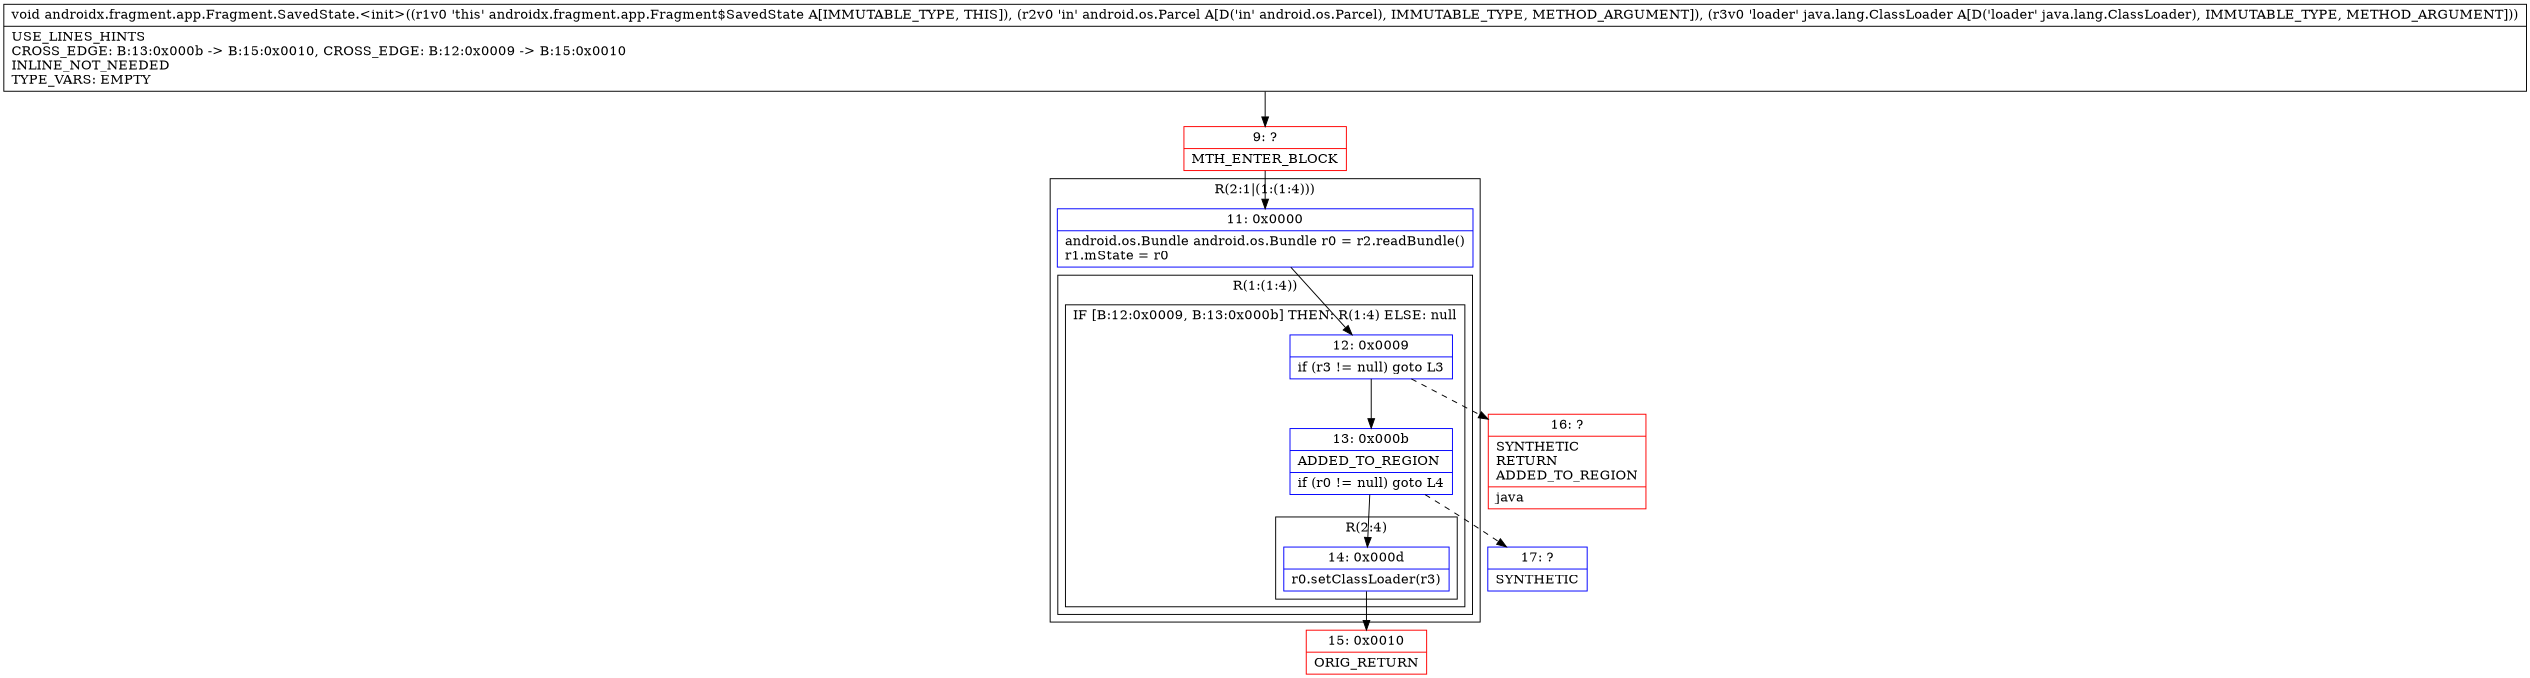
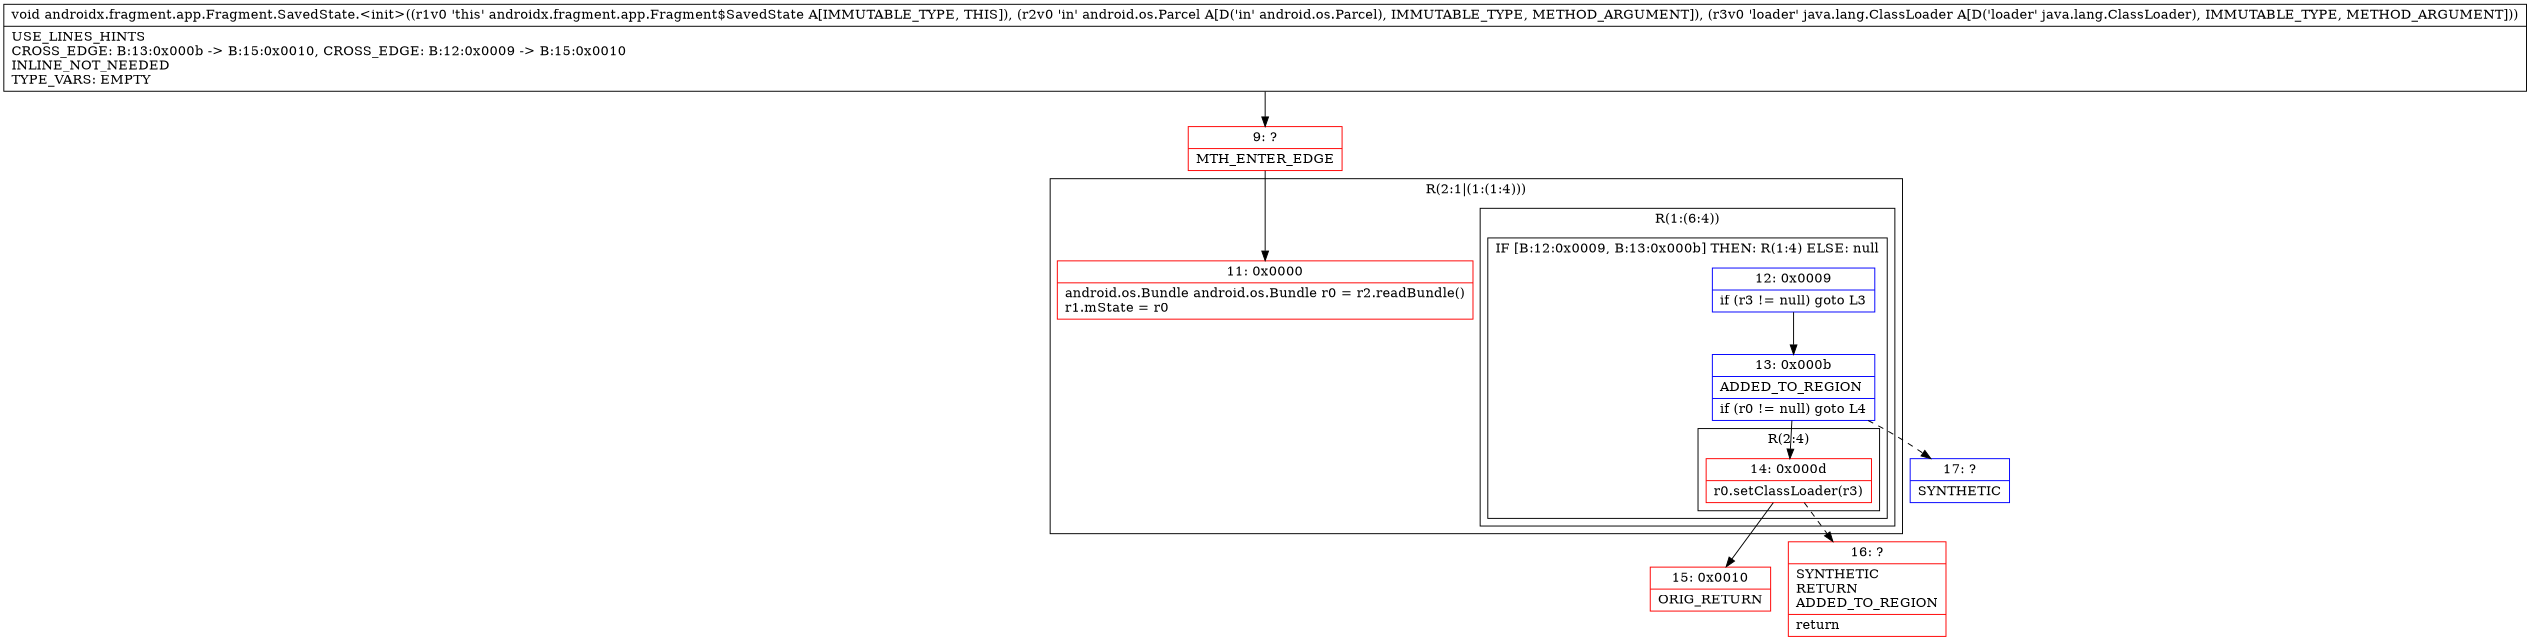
(1265, 159) -> (1265, 159)
(1265, 238) -> (1265, 290)
(1265, 286) -> (1688, 219)
(1318, 297) -> none
(1445, 397) -> (1816, 518)
(1510, 497) -> (1818, 625)
(1366, 569) -> (1789, 481)
